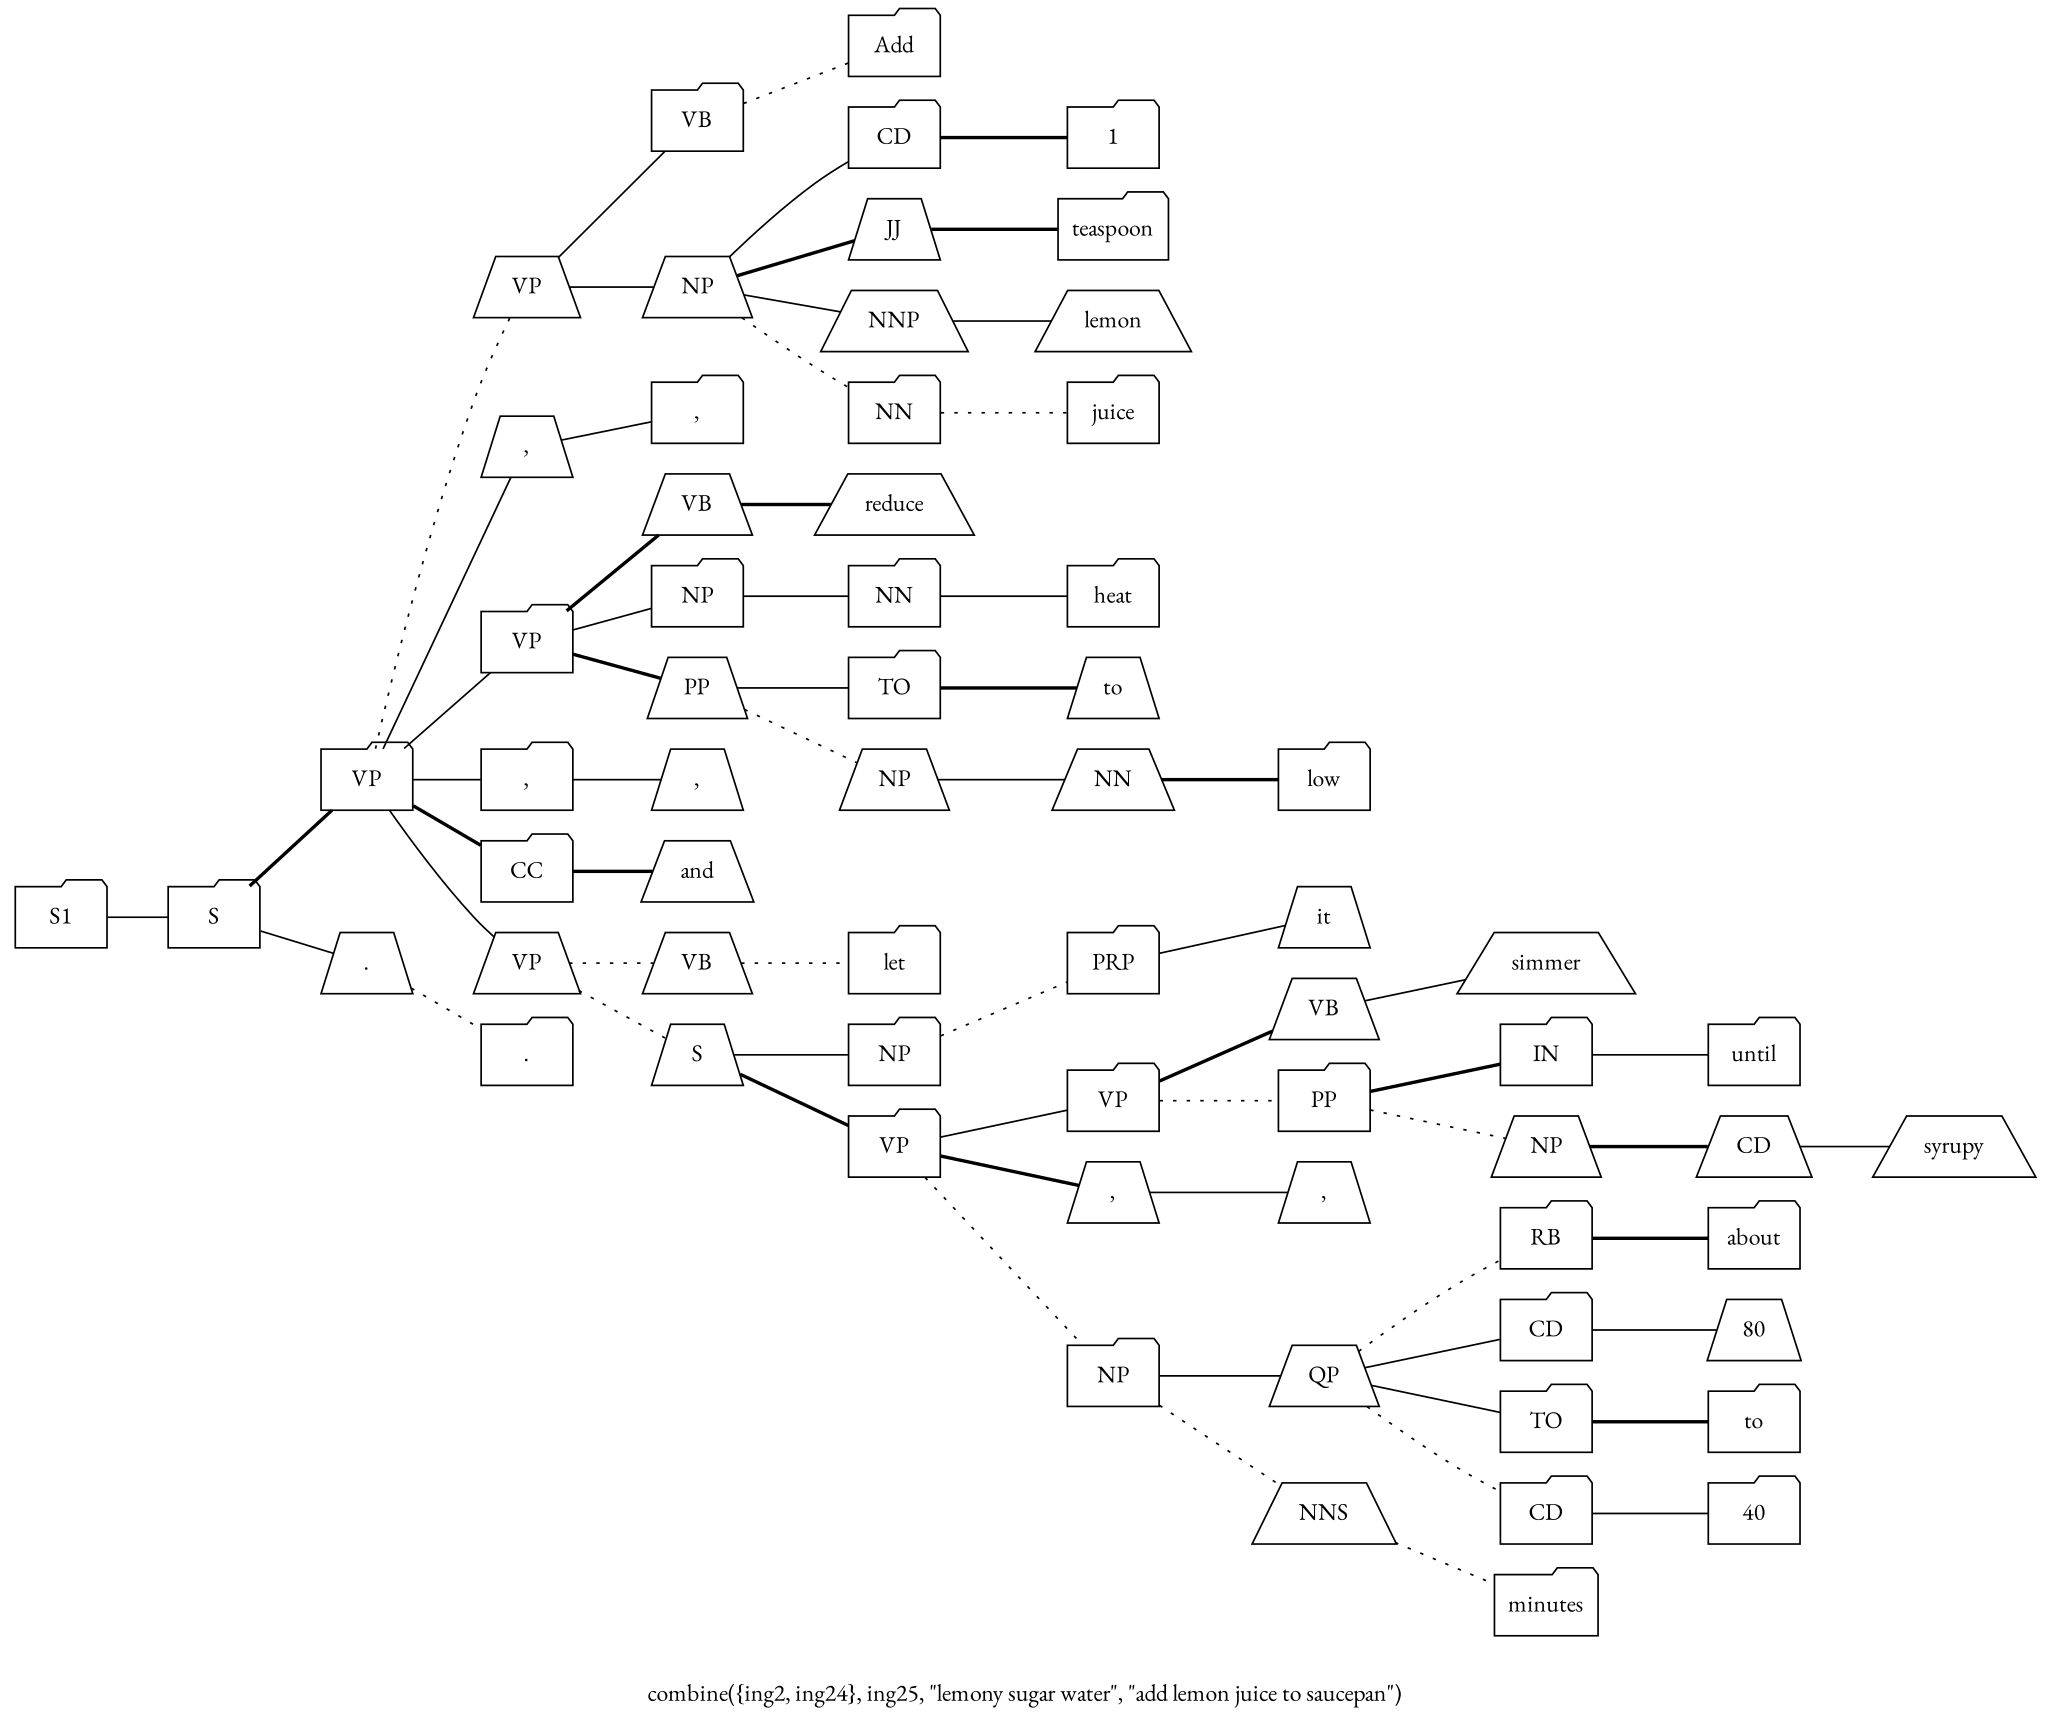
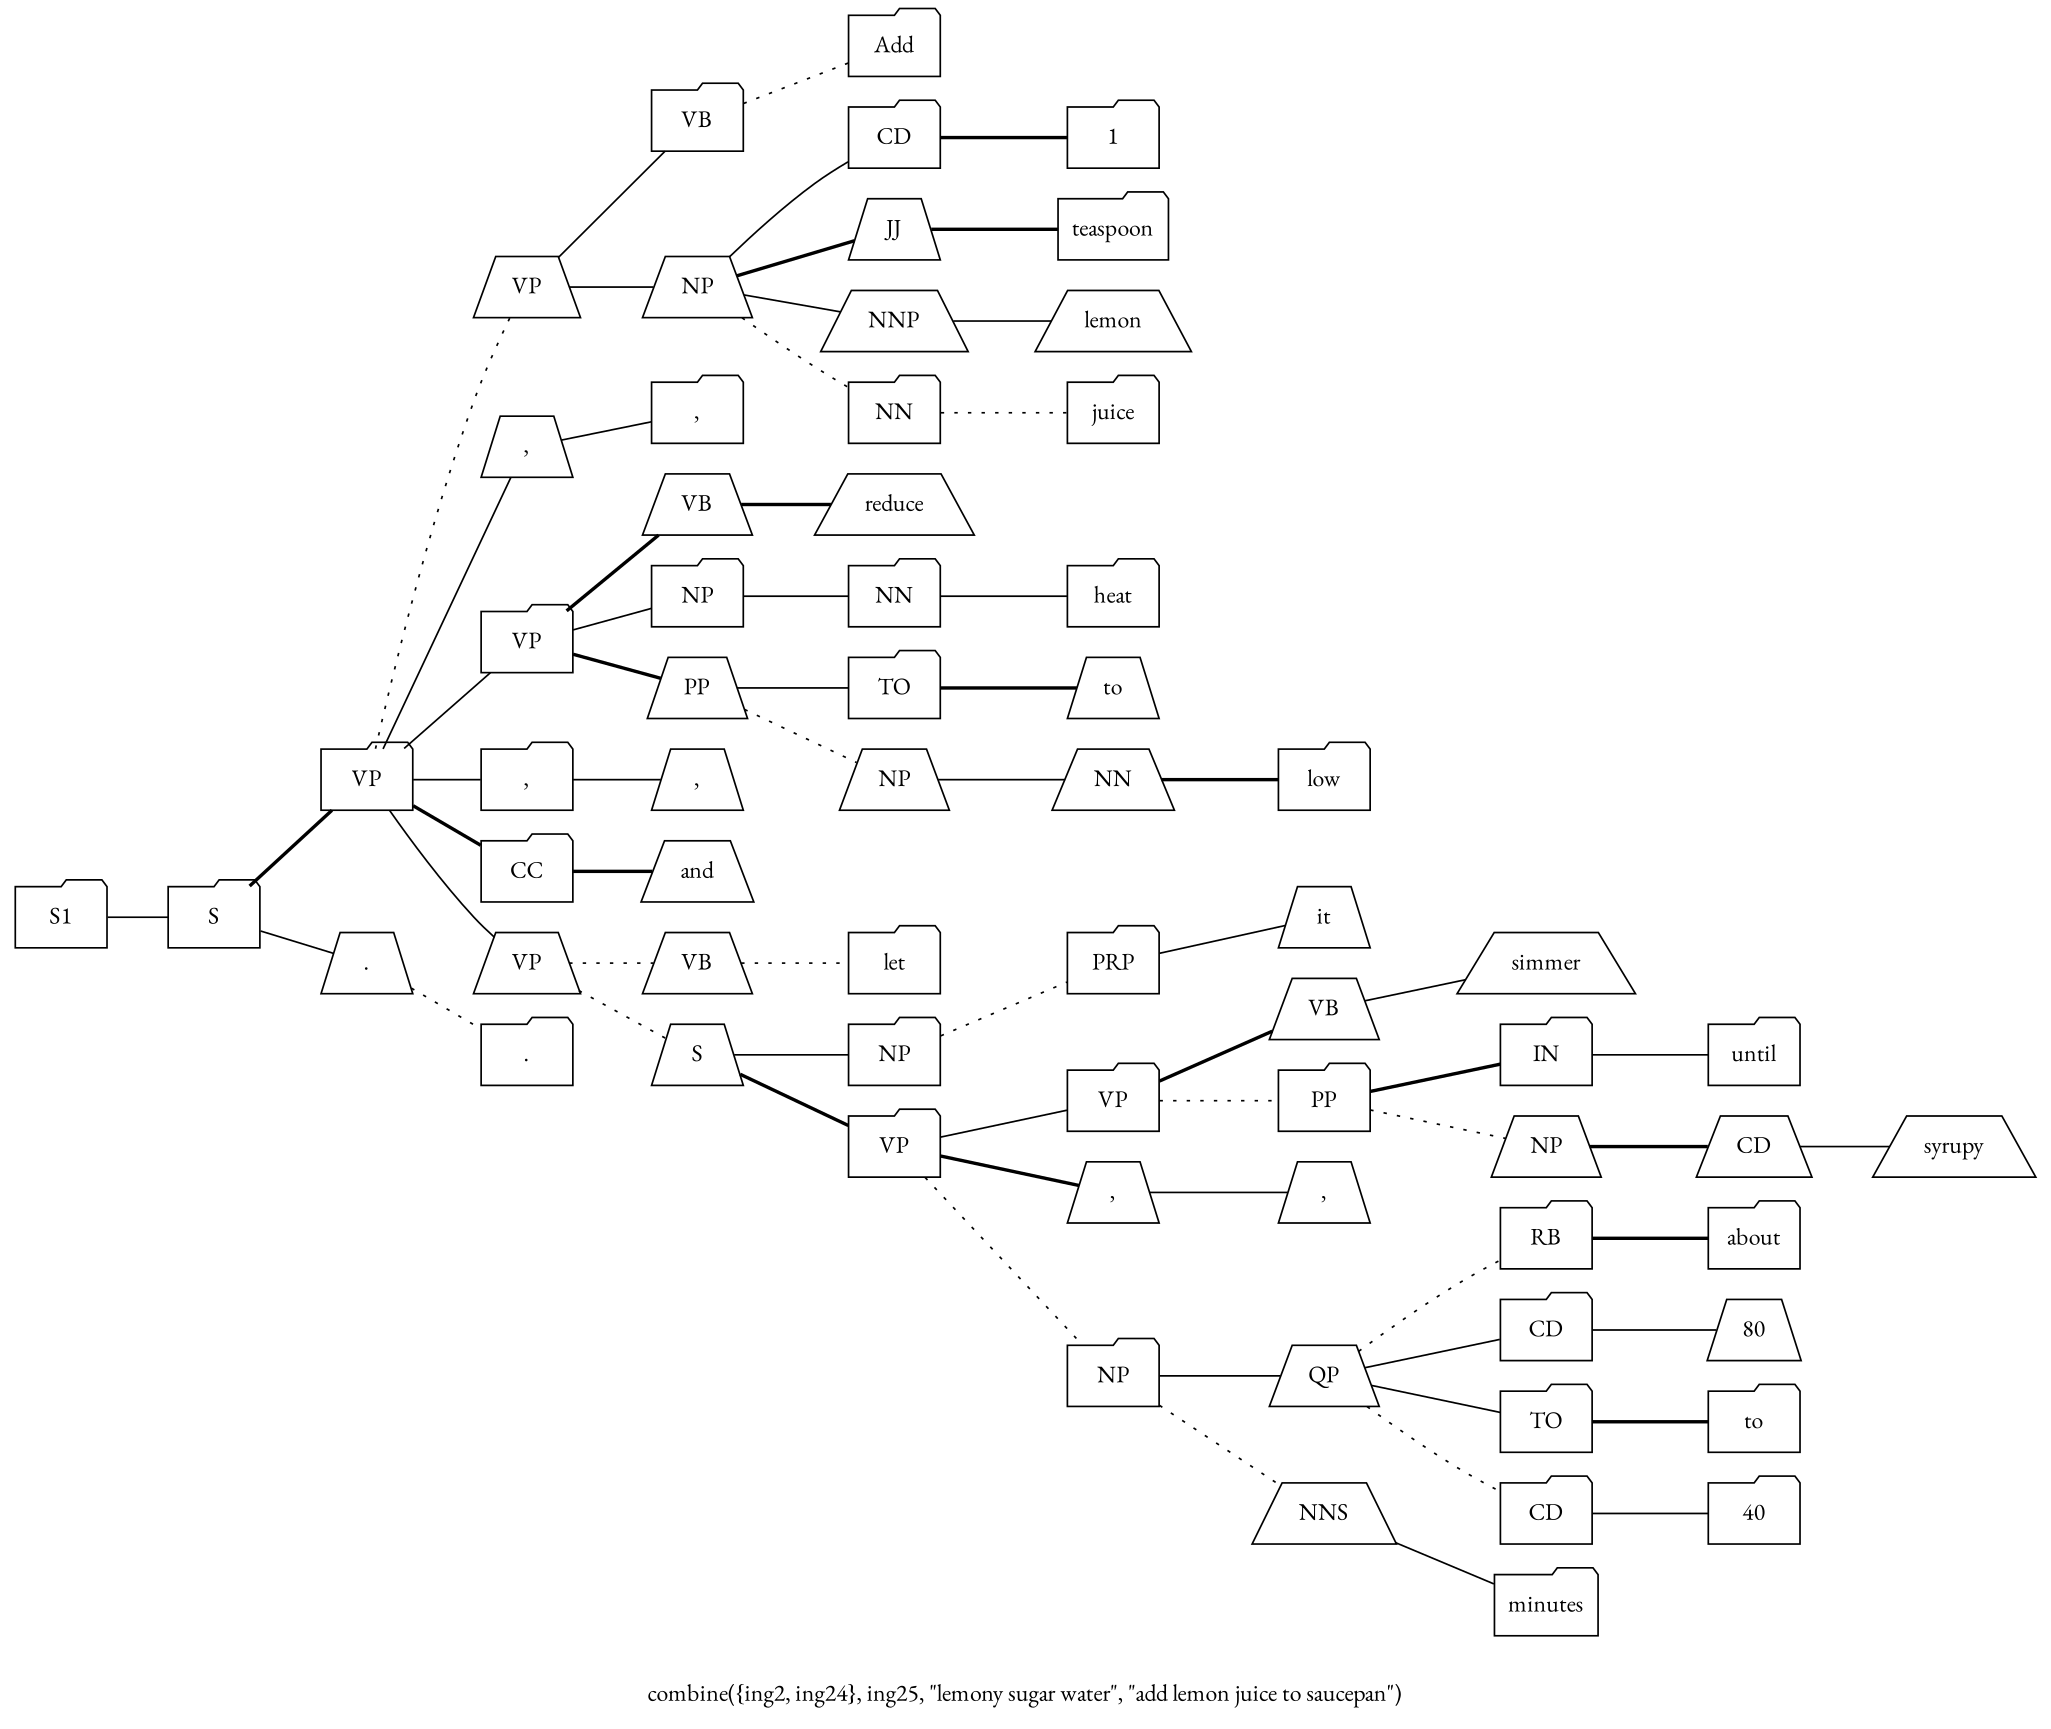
(1445, 1563) -> (1445, 1563)
